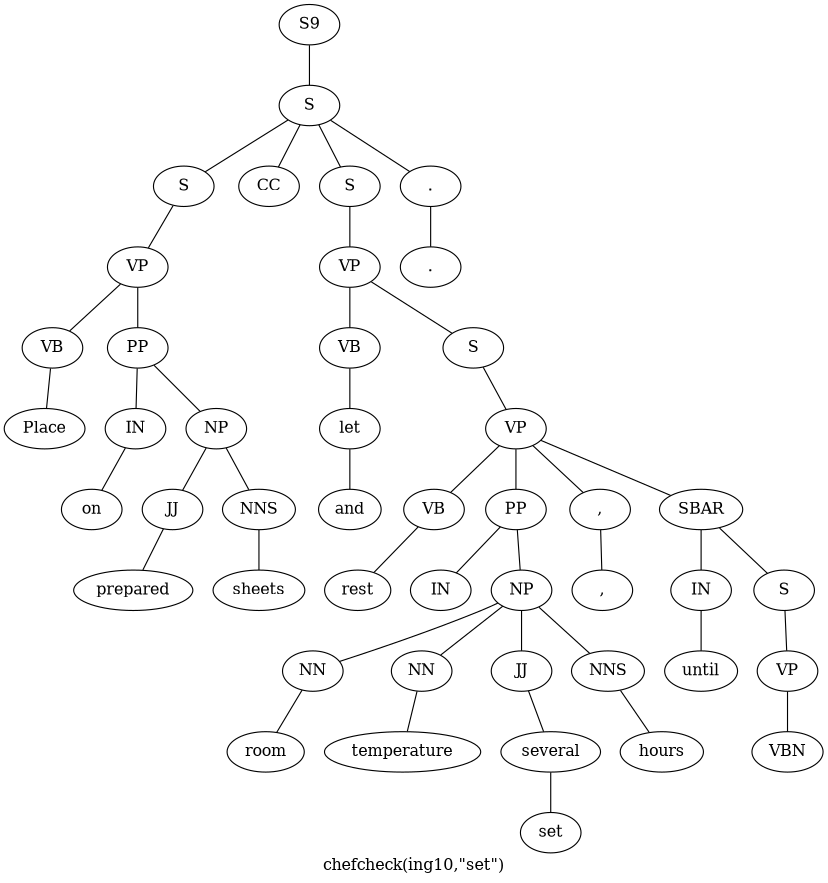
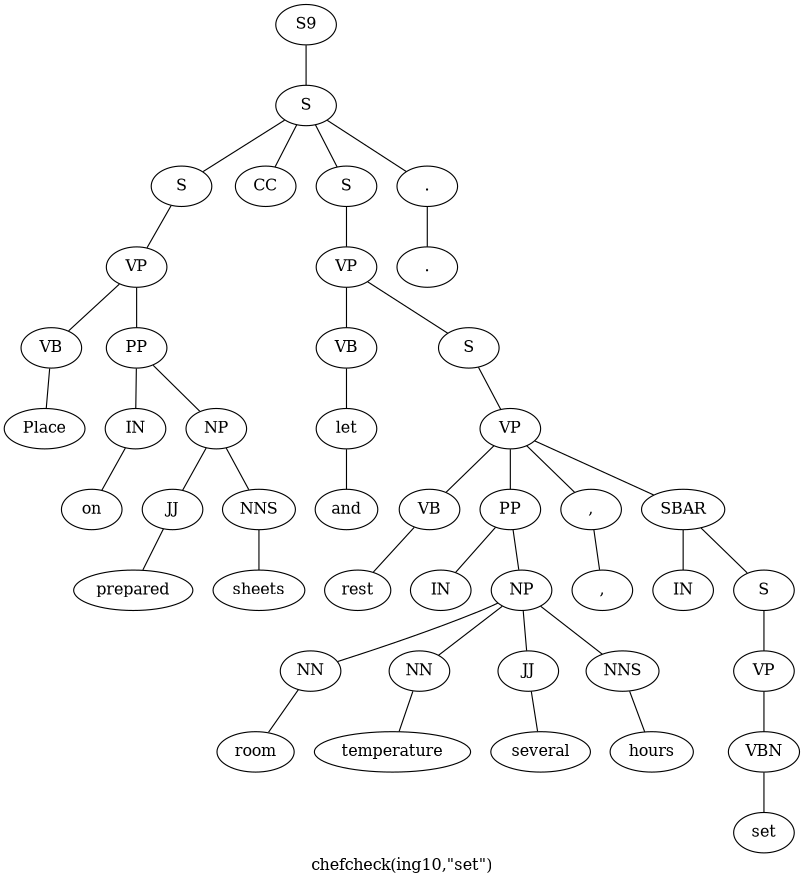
(701, 671) -> none
(551, 792) -> (764, 792)
